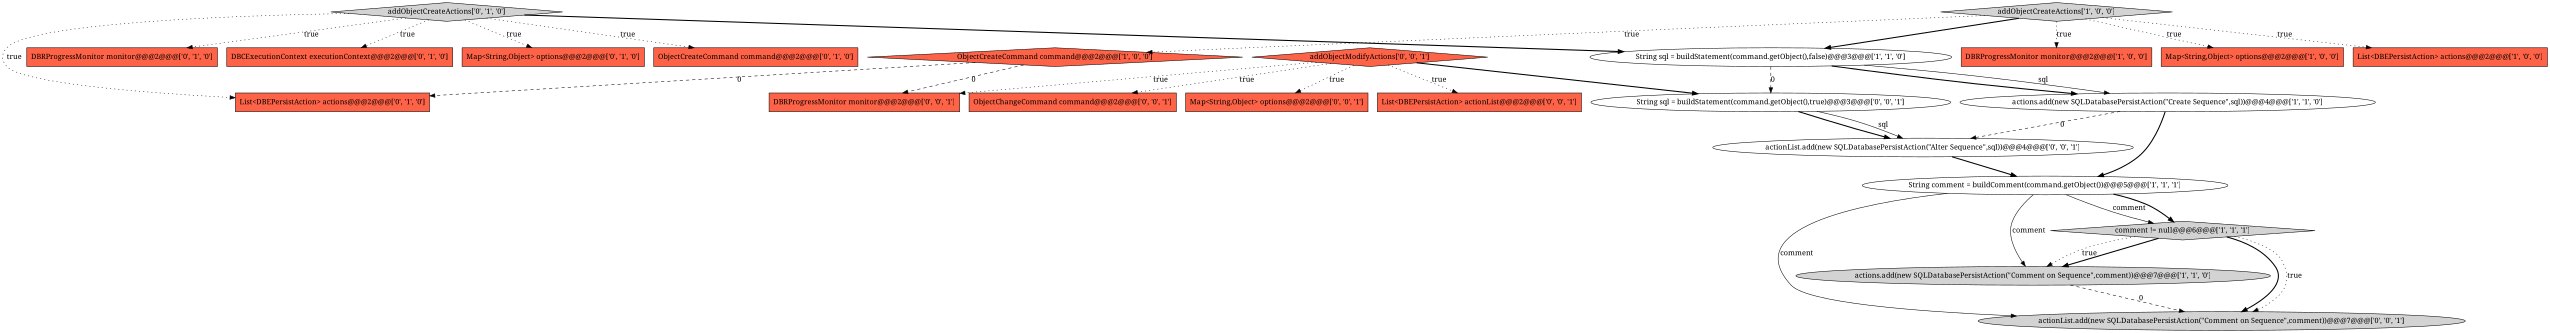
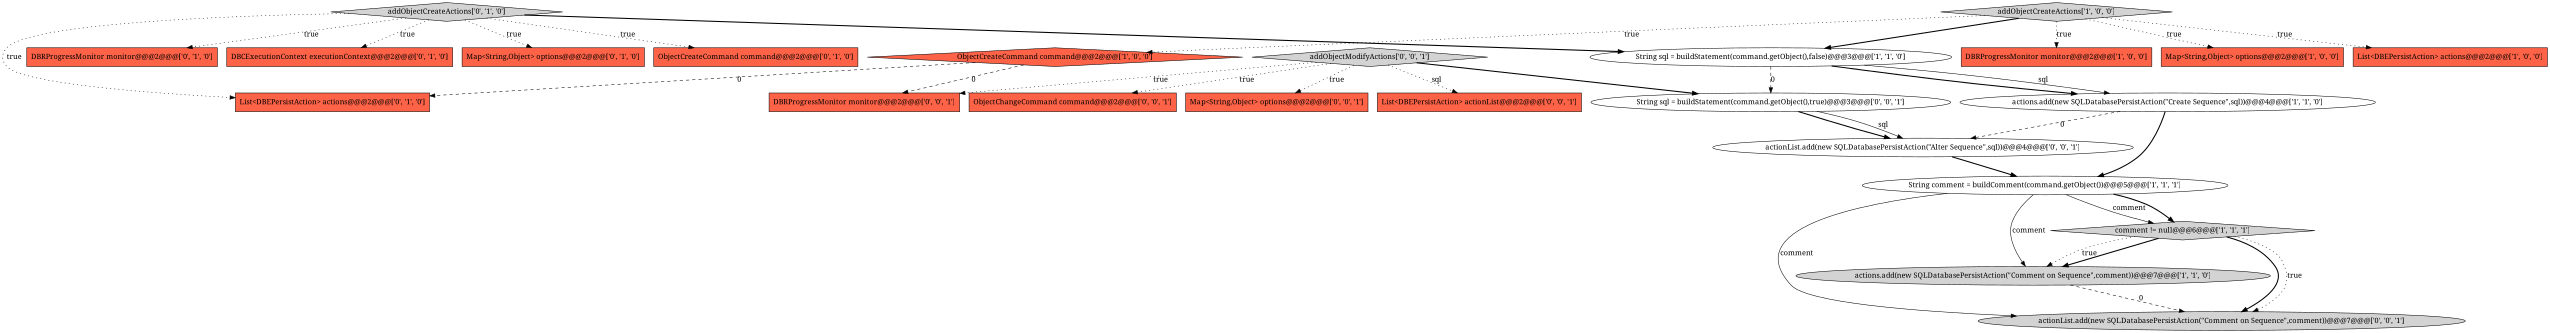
(1370, 57) -> (1370, 57)
(1439, 80) -> (1437, 80)
